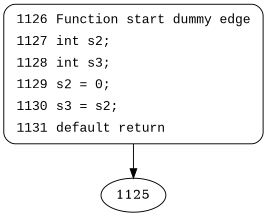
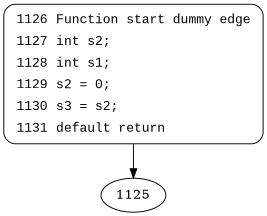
(83, 63) -> (83, 63)
